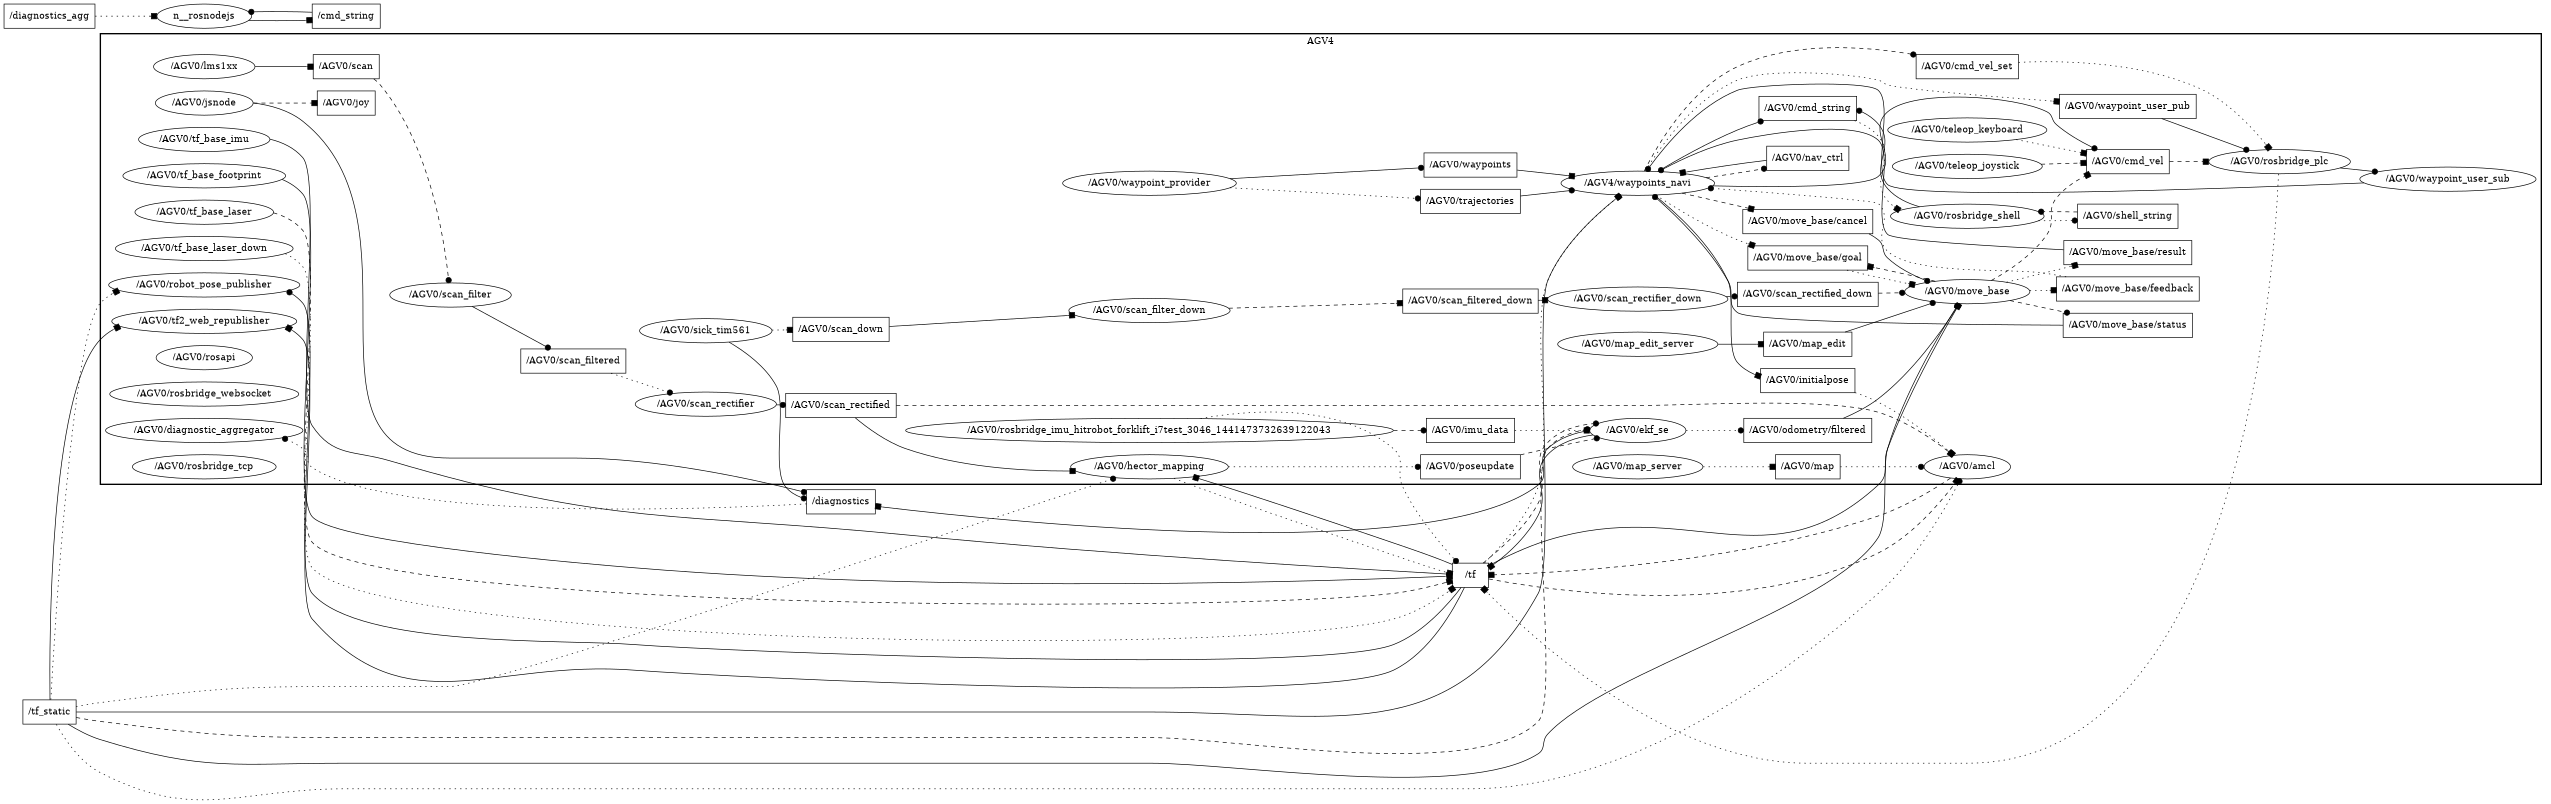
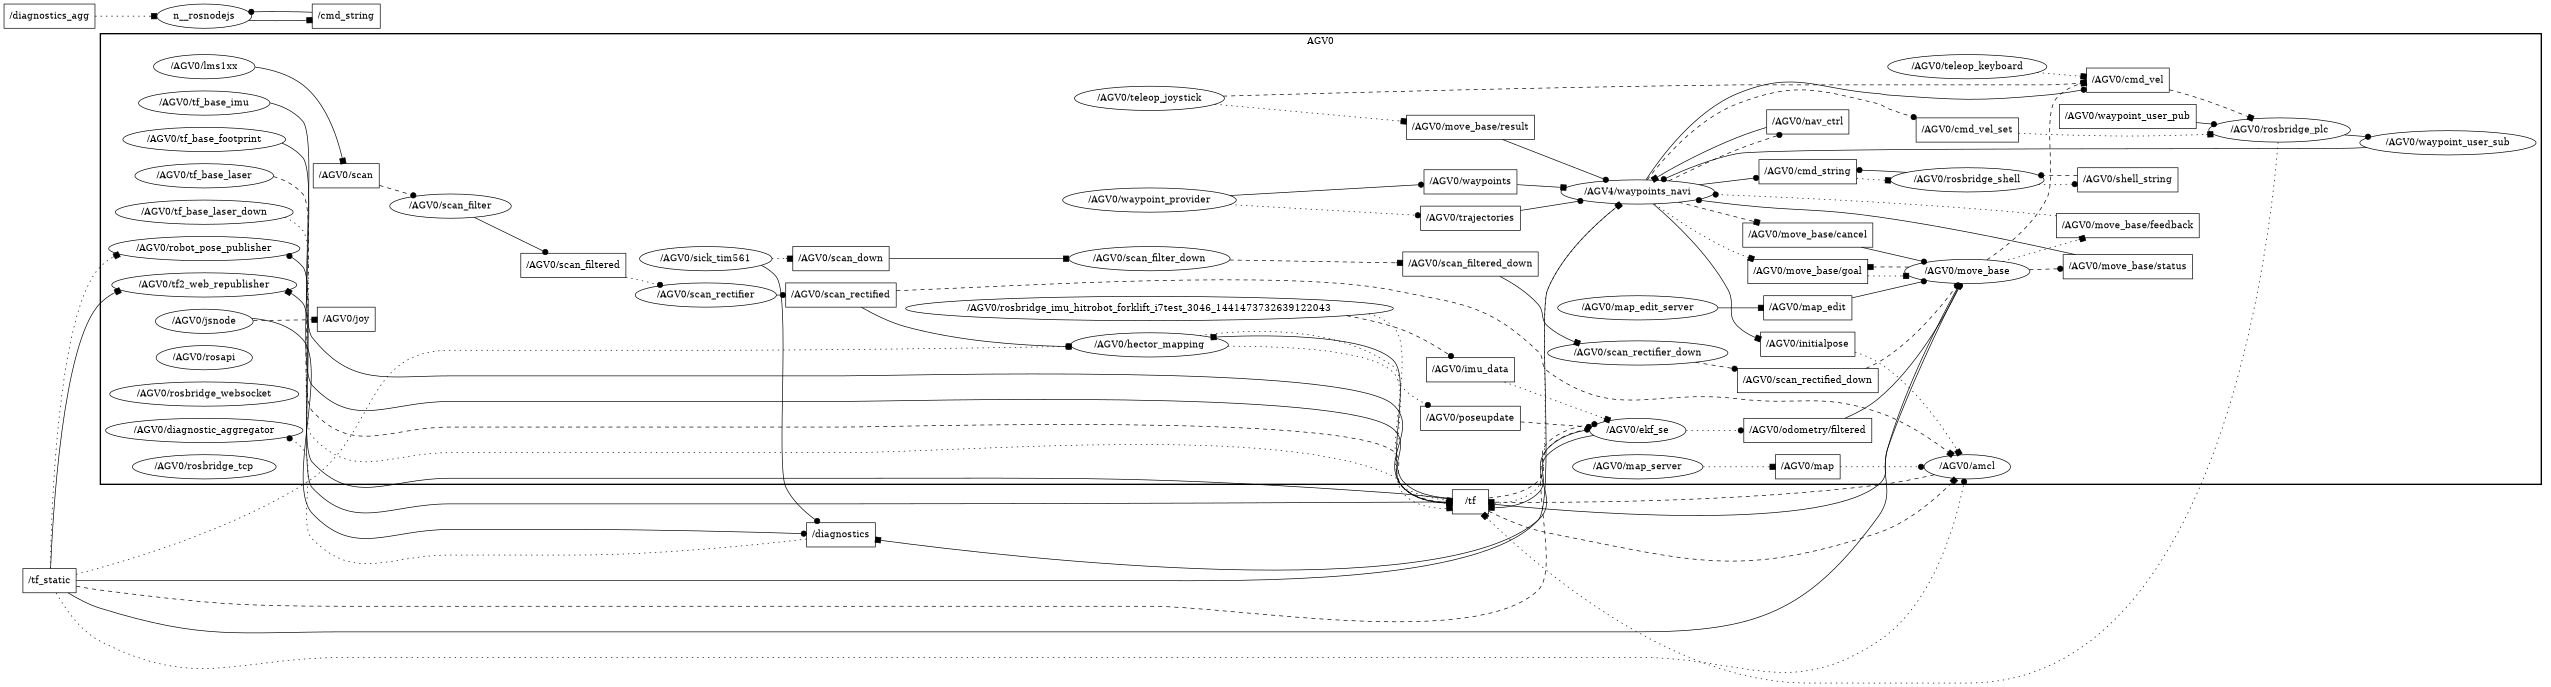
(1321, 41) -> (1321, 41)
(1830, 74) -> none
(2031, 276) -> (1307, 113)
